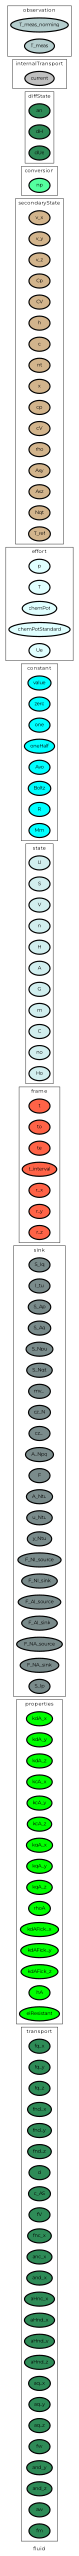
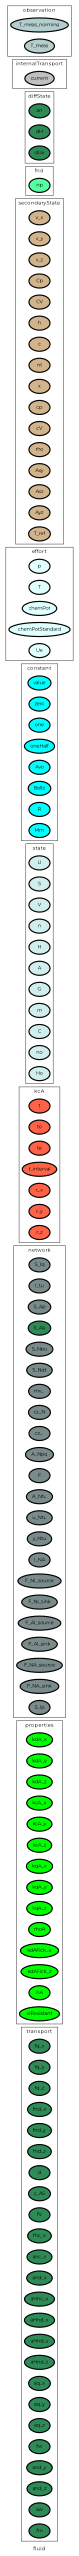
(39, 171) -> (39, 171)
(39, 513) -> (39, 513)
(39, 1091) -> (39, 1091)
(39, 1250) -> (39, 1250)
(39, 1328) -> (39, 1328)
none -> (39, 1560)
(39, 1951) -> none
